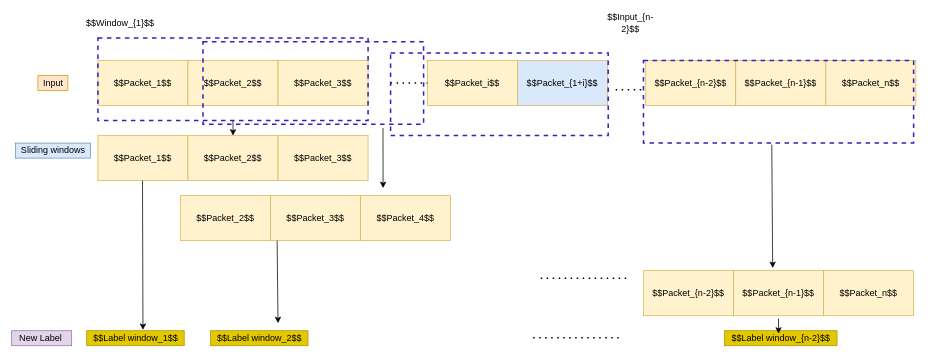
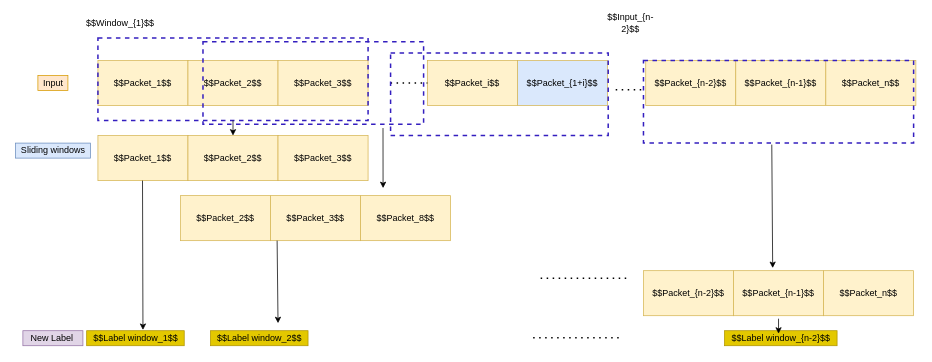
(405, 218) -> (405, 218)
(42, 338) -> (53, 338)
